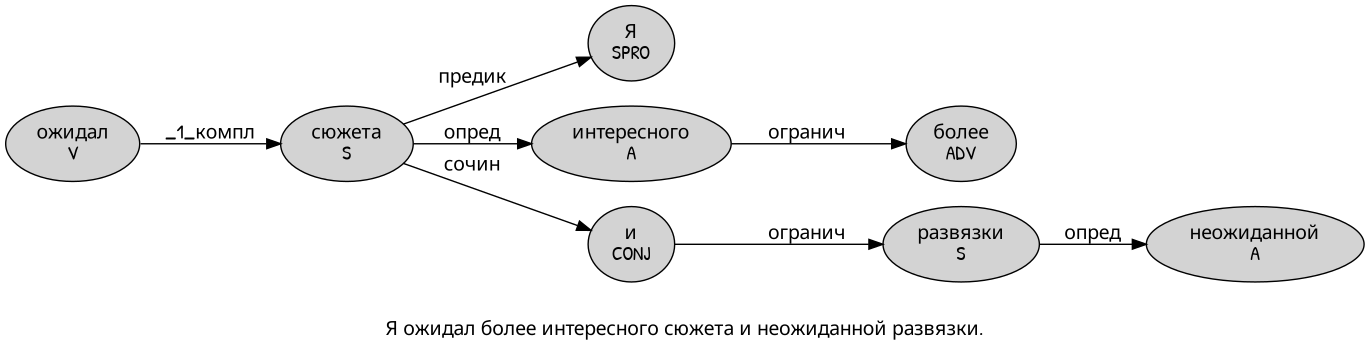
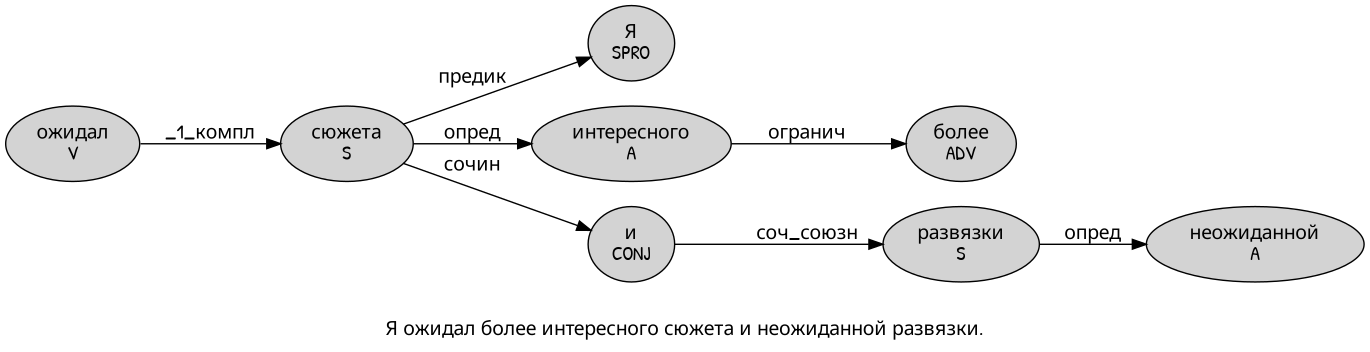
(807, 234) -> (807, 234)
